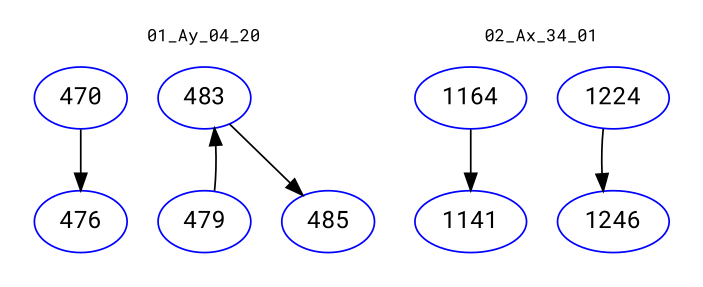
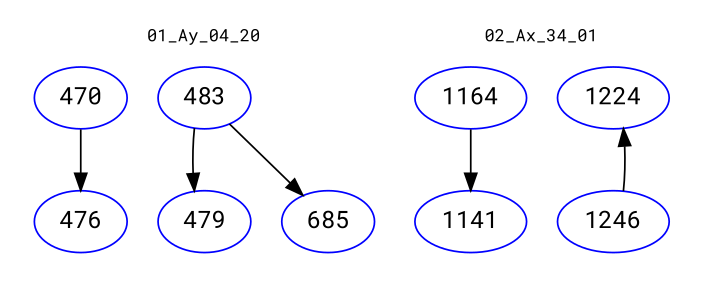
(602, 151) -> (625, 169)
(216, 168) -> (193, 151)
(328, 222) -> (328, 222)
